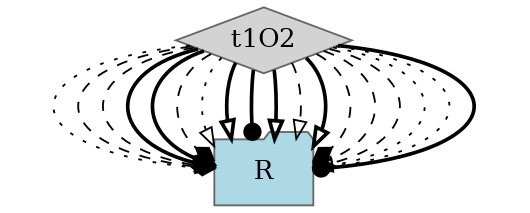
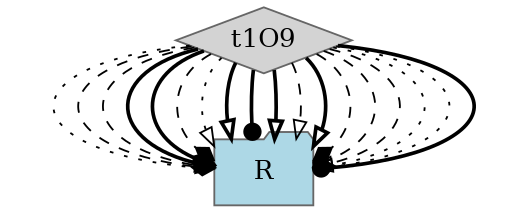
(264, 40) -> (264, 40)
